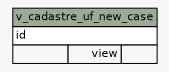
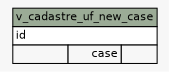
(105, 54) -> (105, 54)
